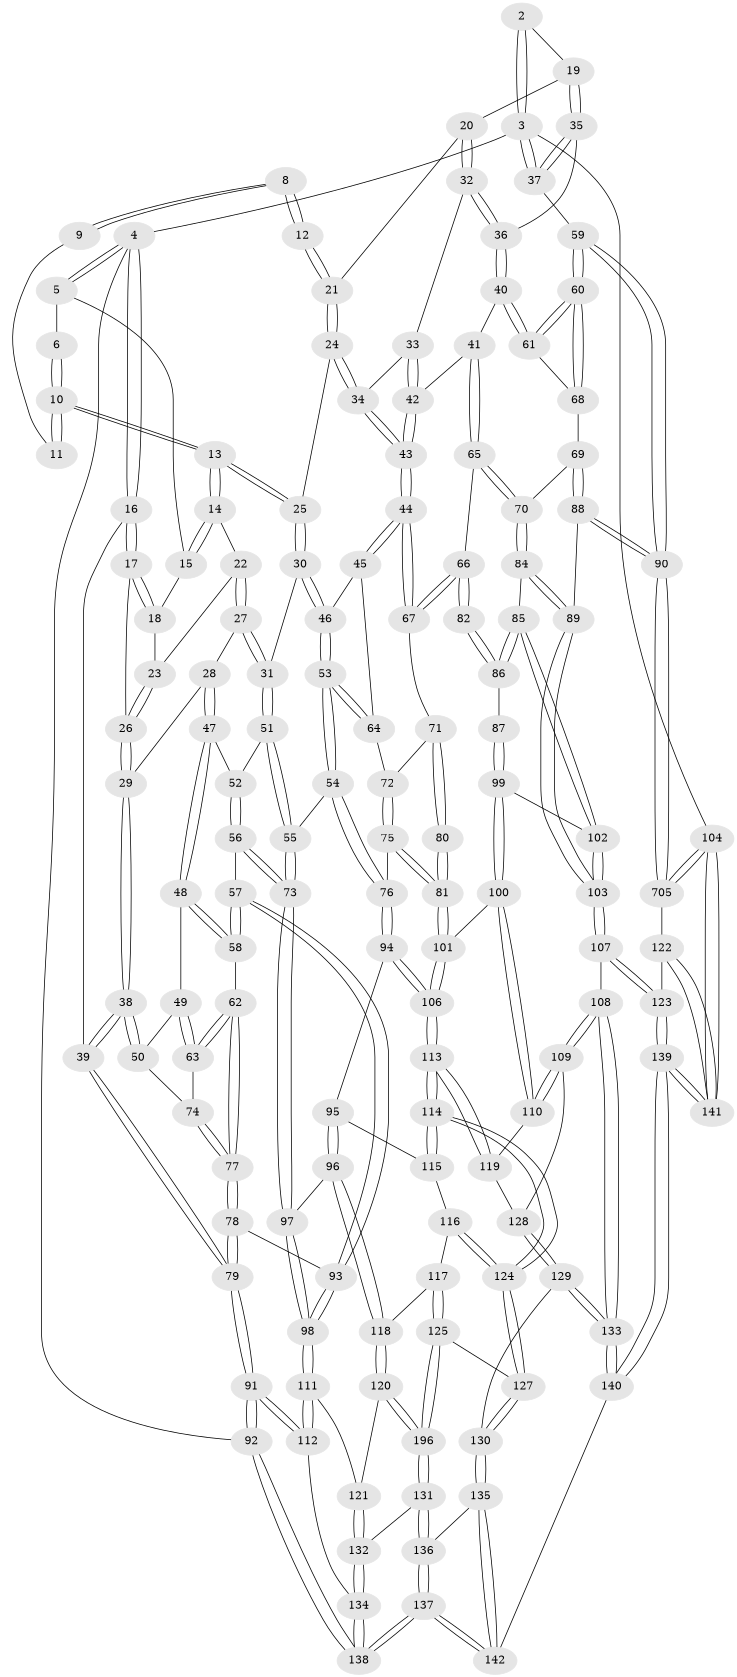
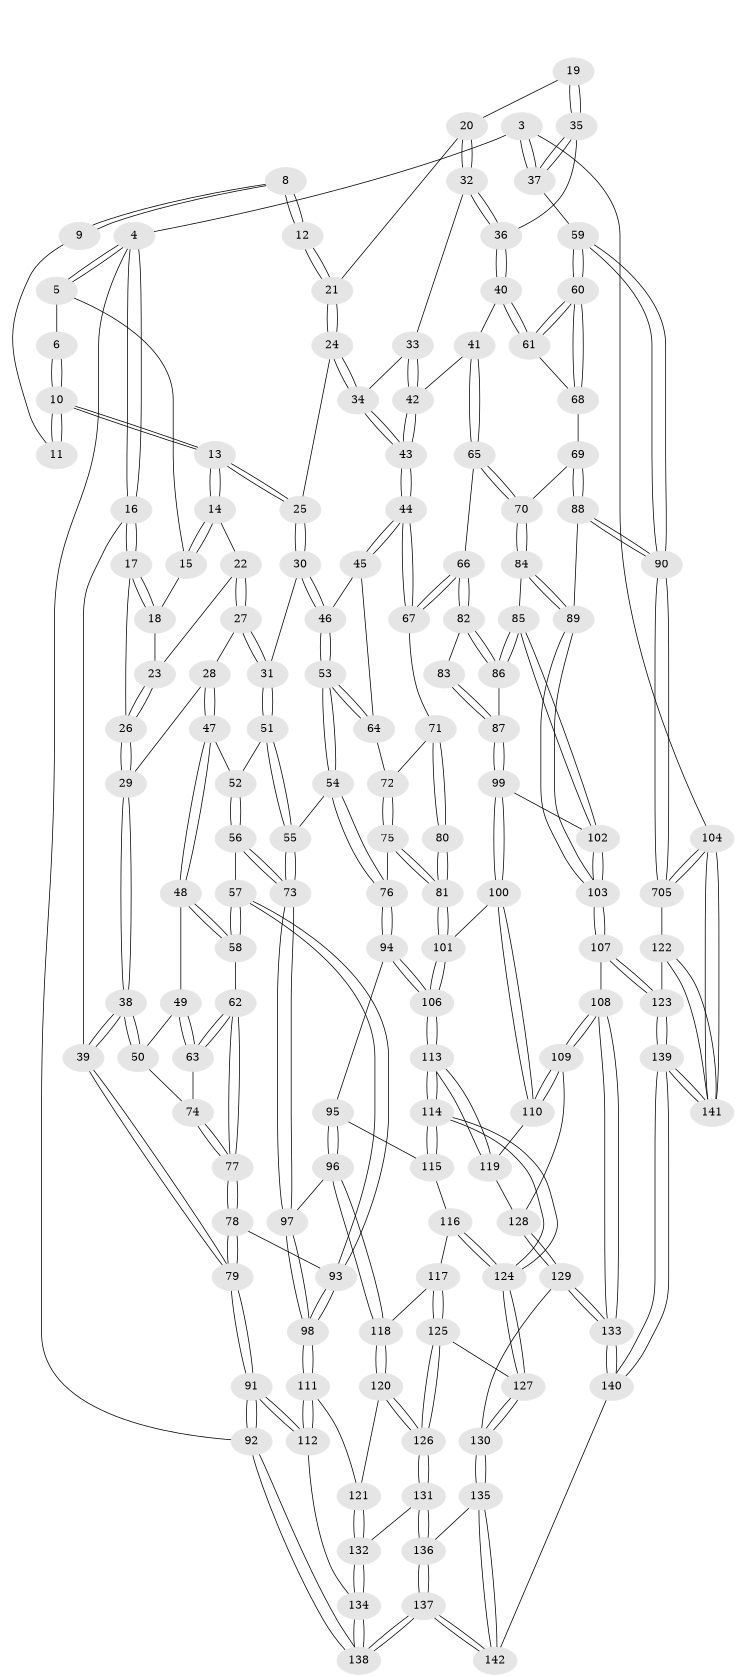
(522, 17) -> none
none -> (444, 674)
(424, 1442) -> (424, 1442)
